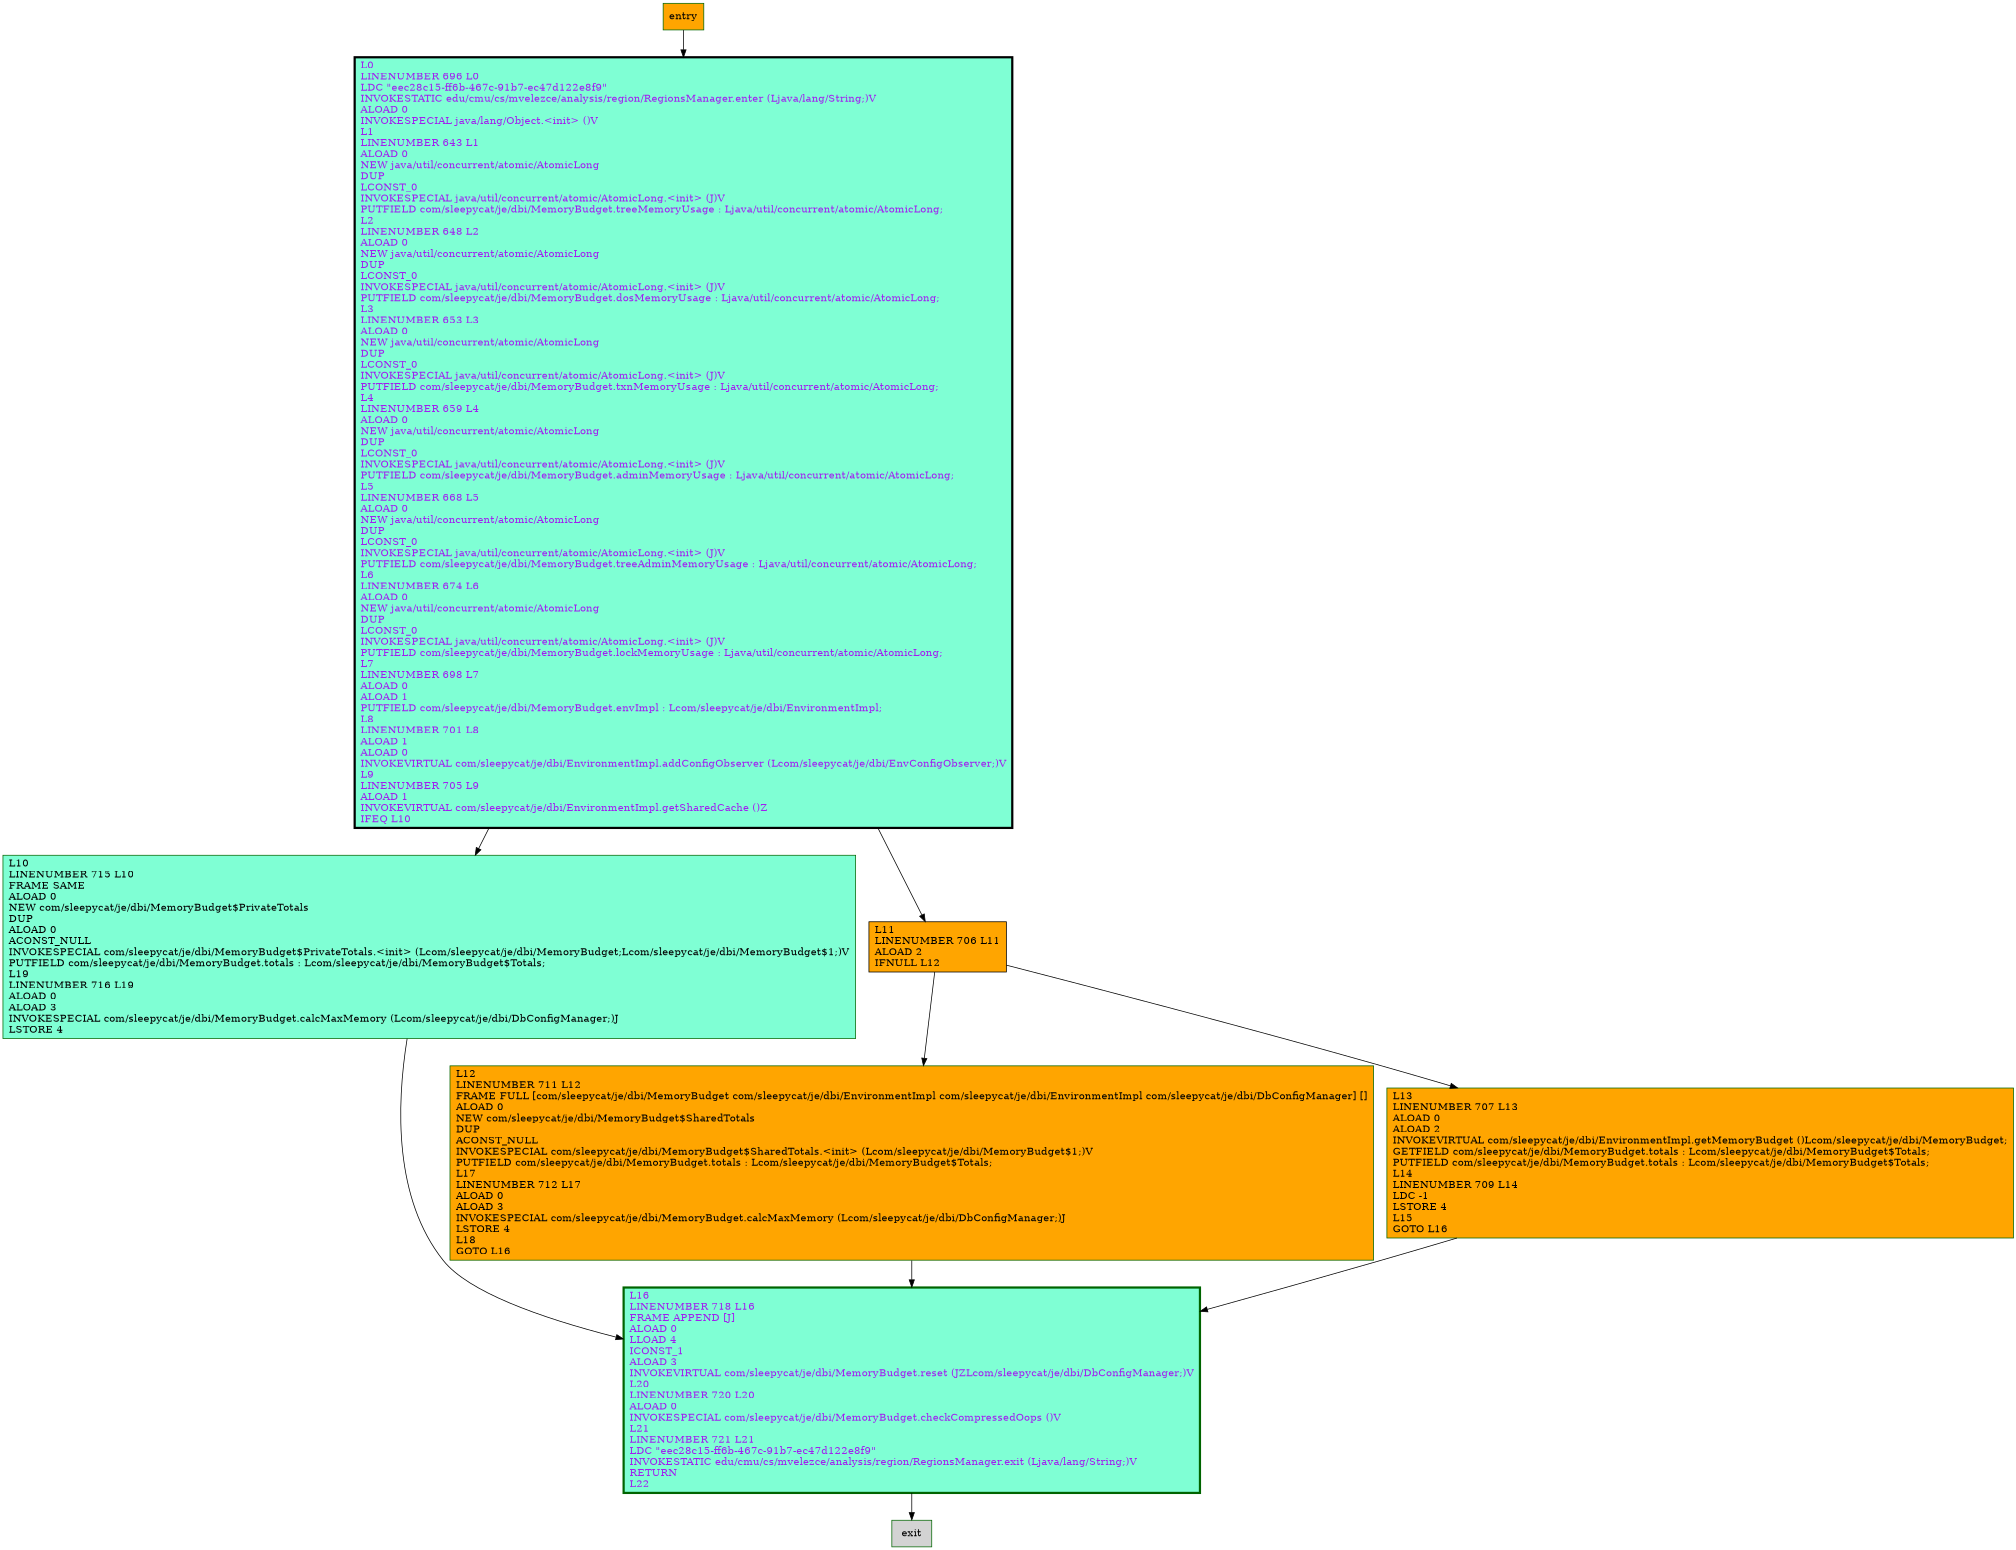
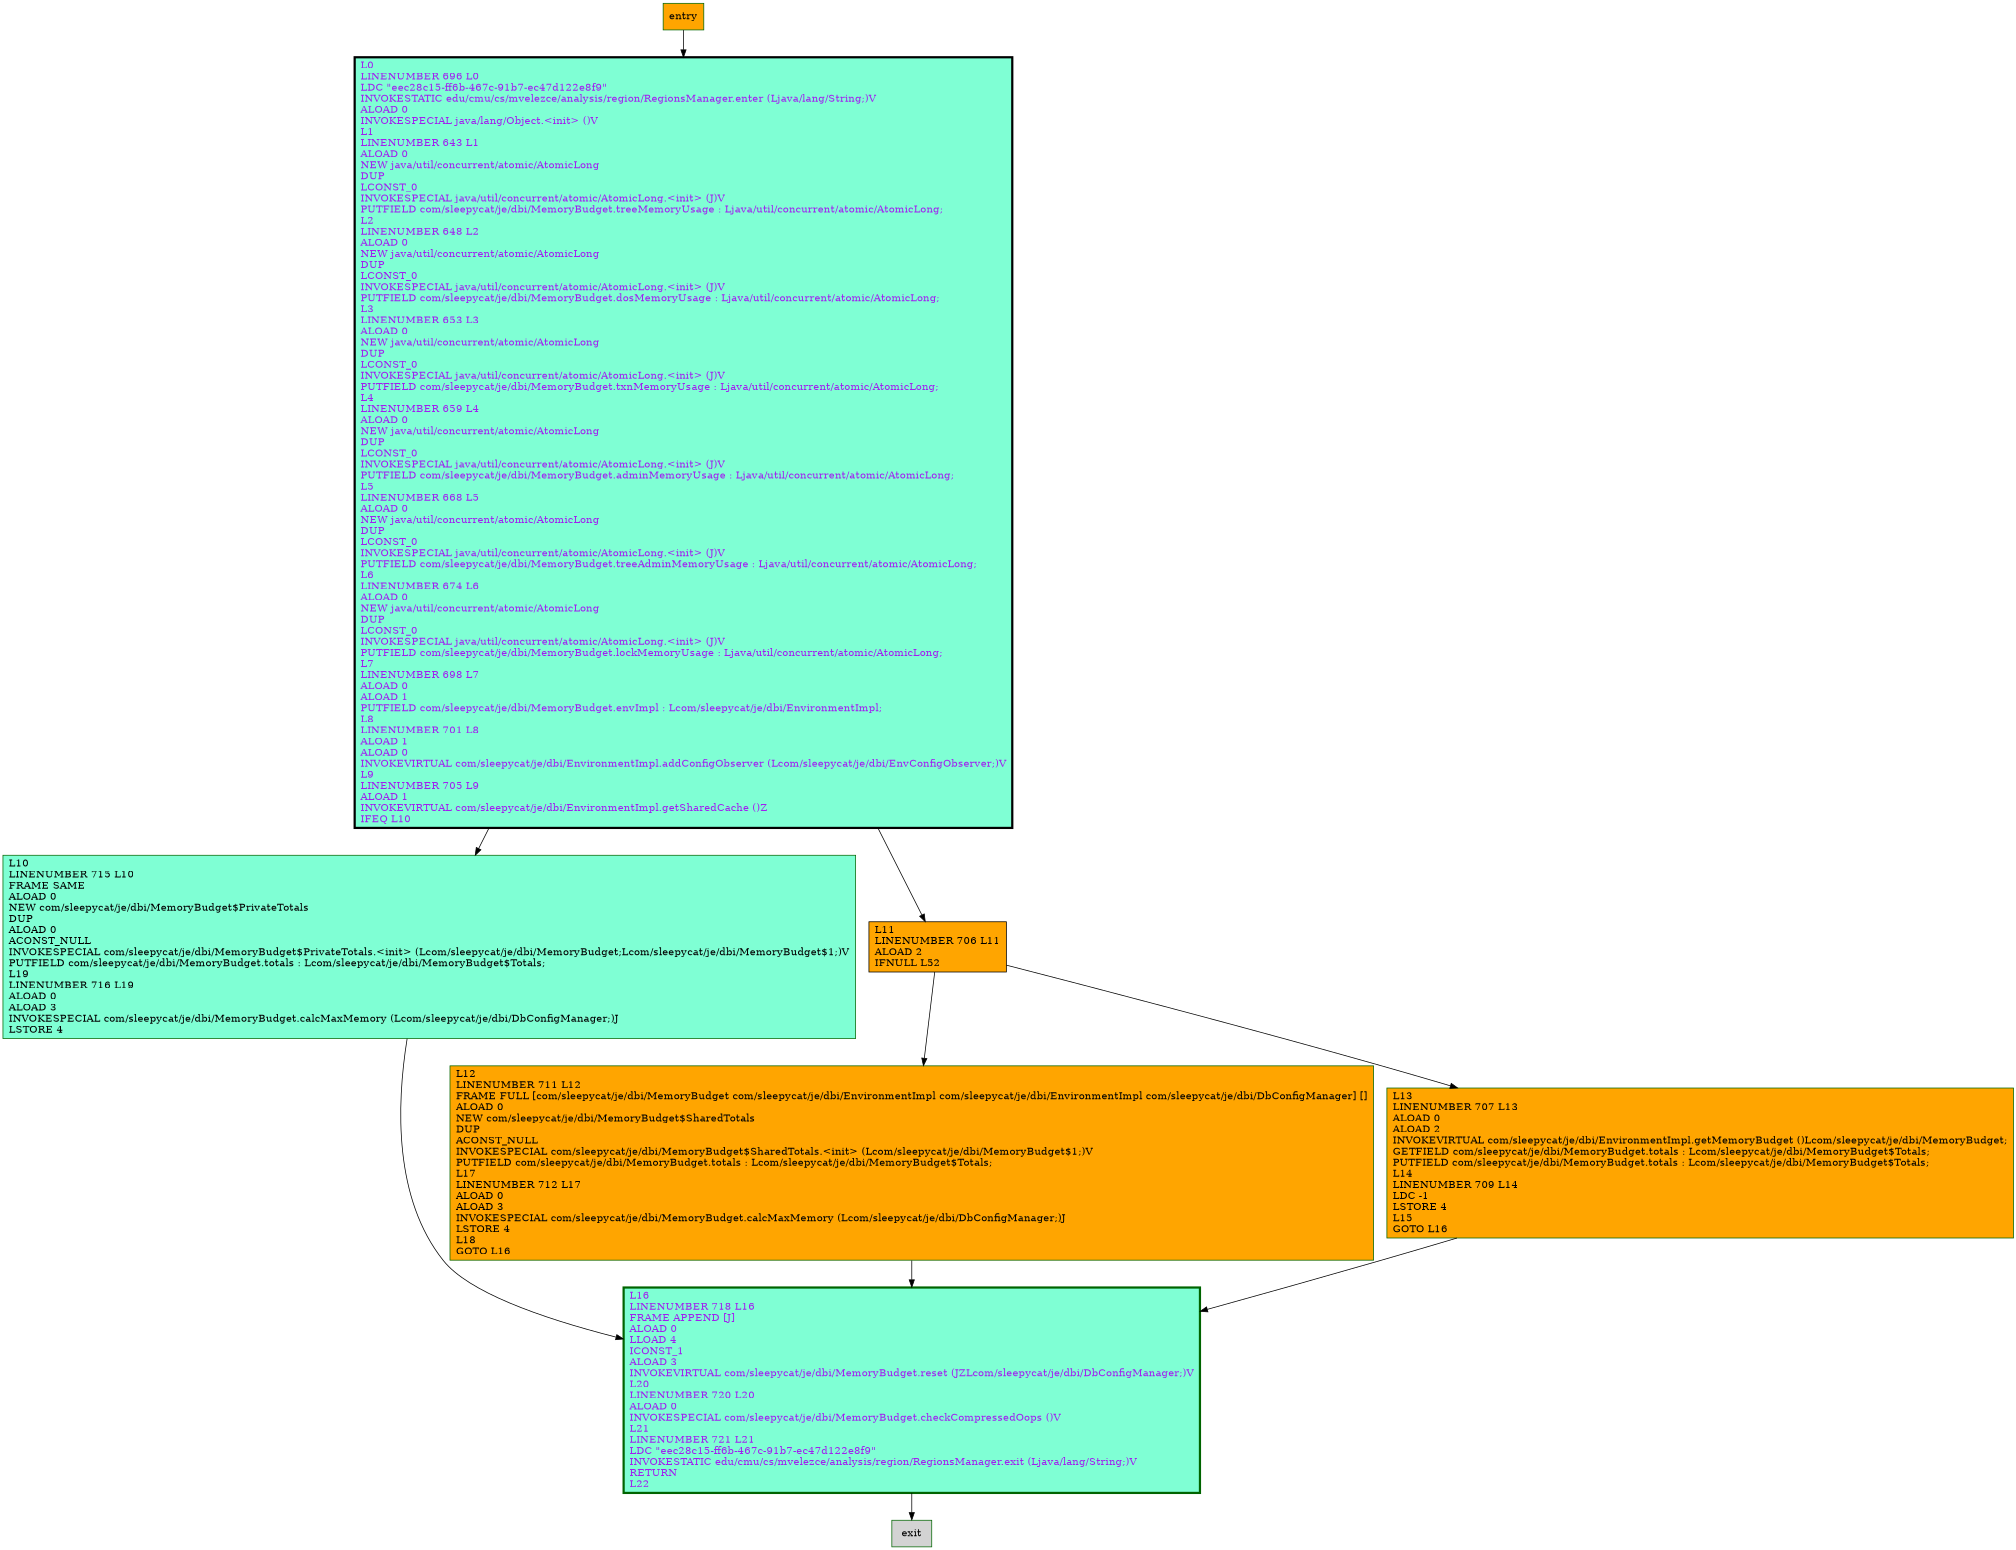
(938, 947) -> (938, 947)
